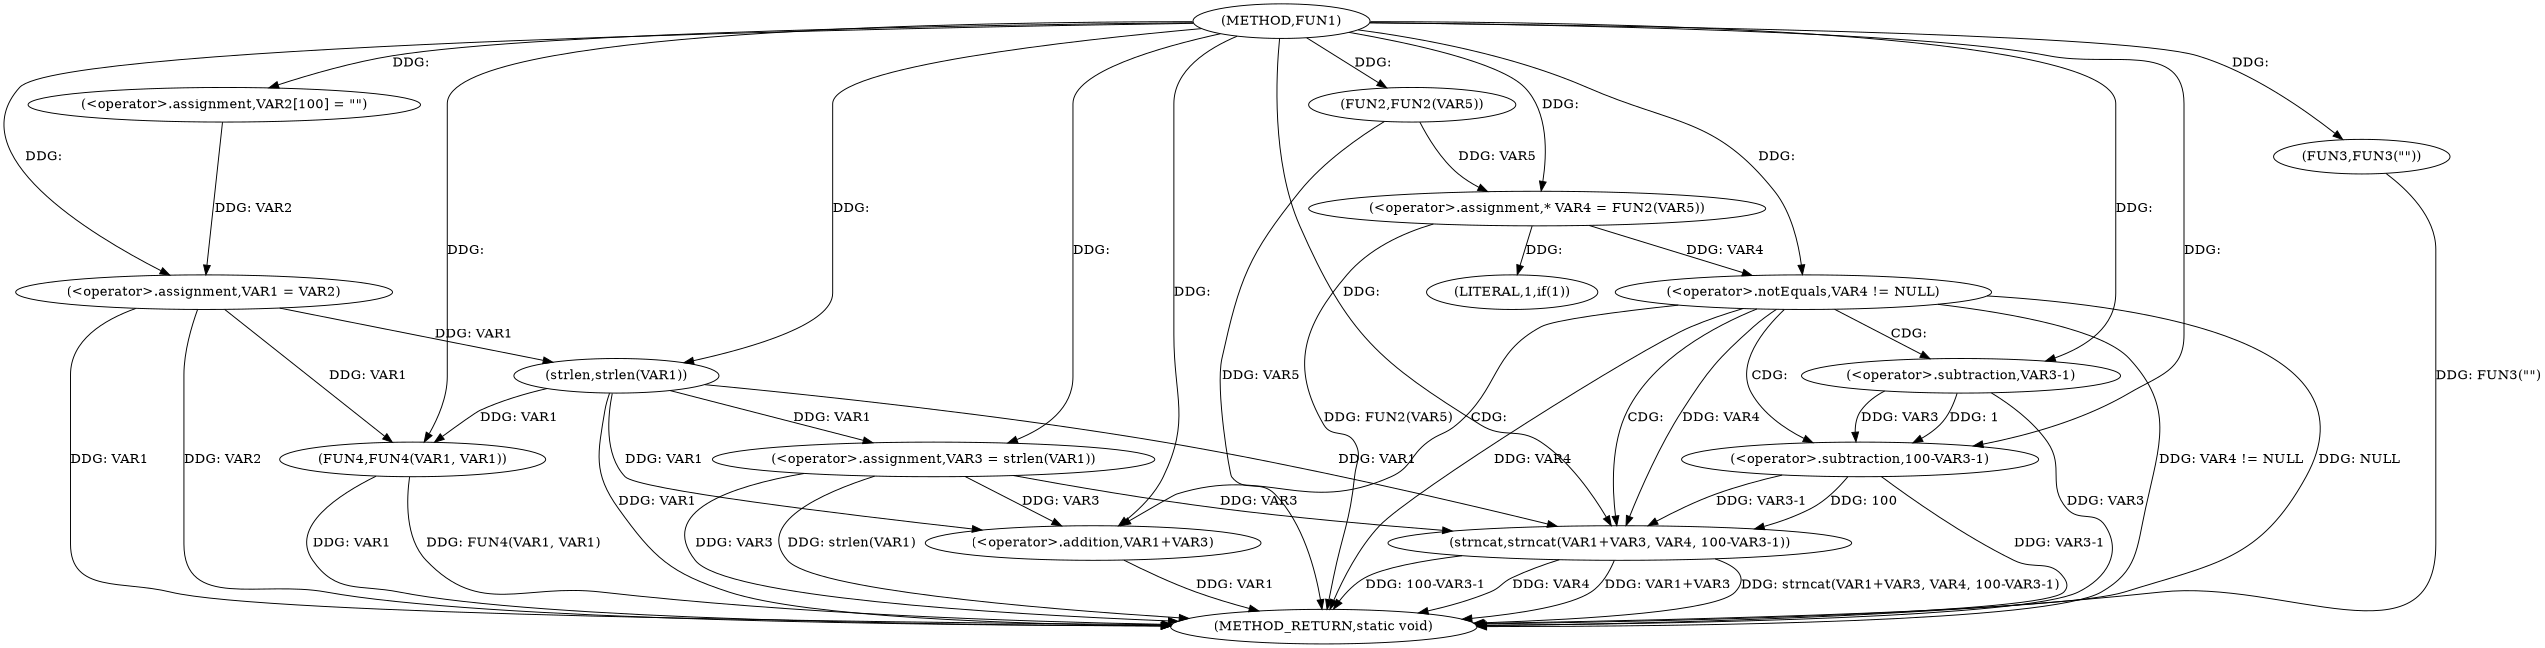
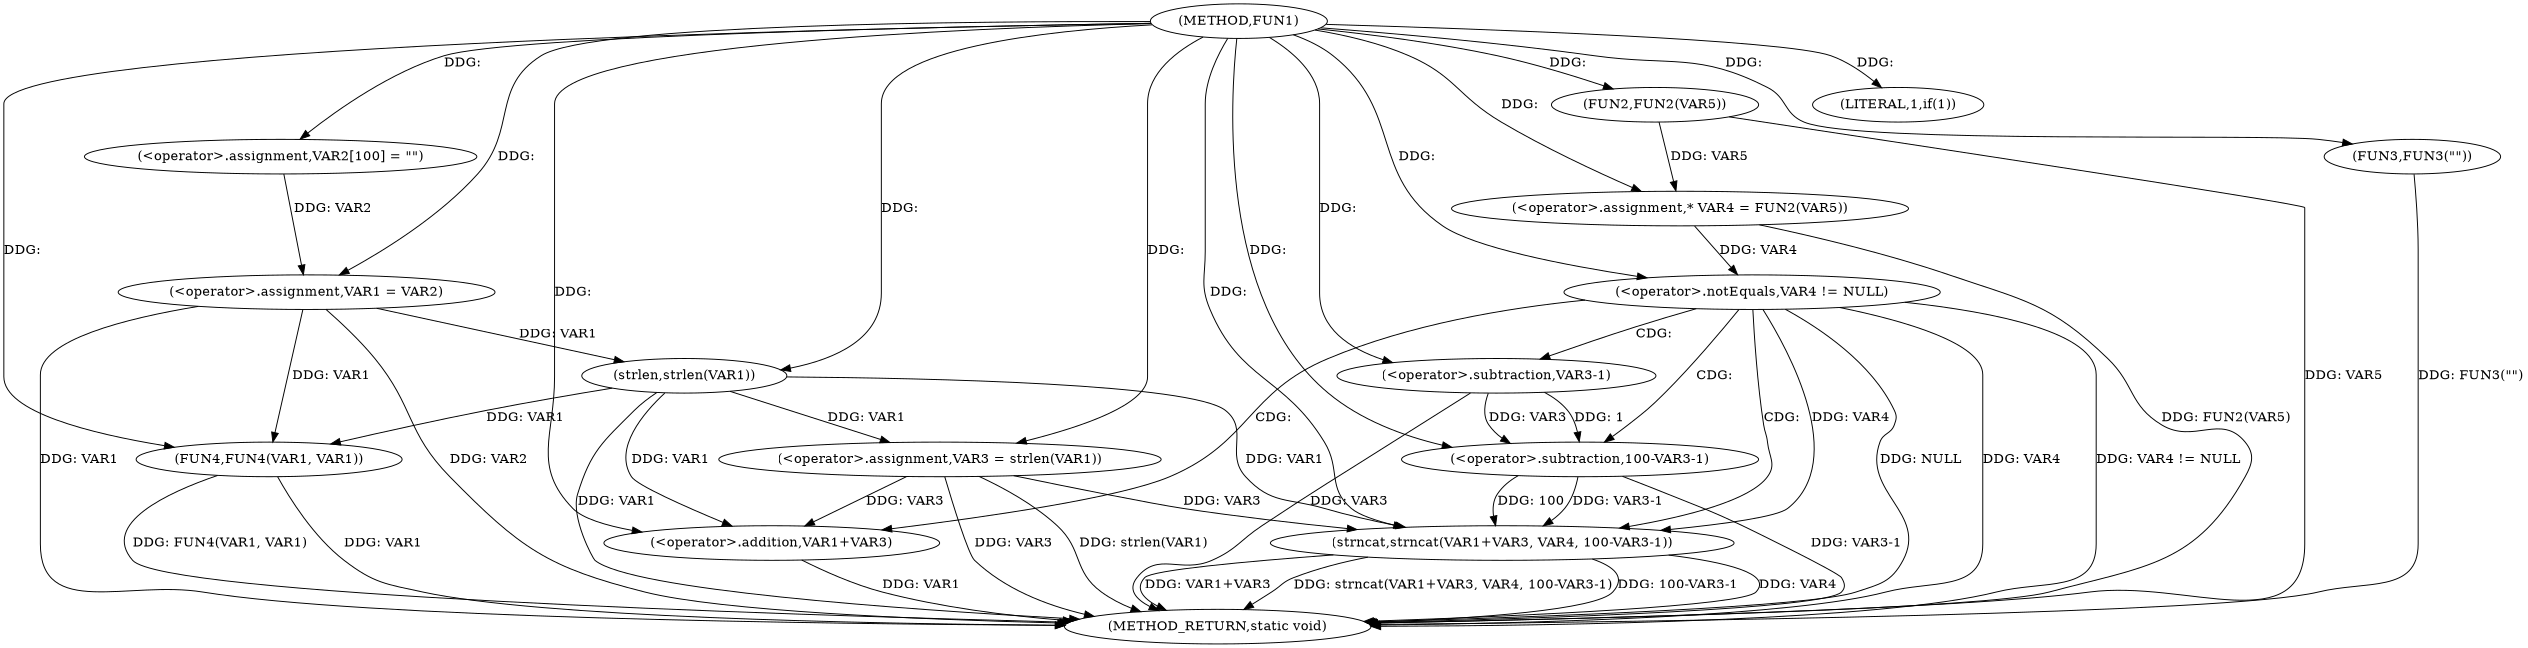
(1526, 246) -> (1604, 35)
